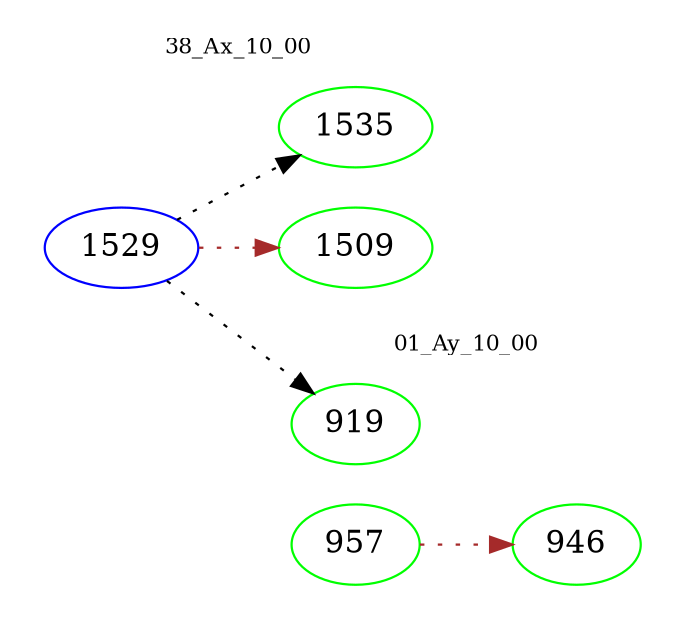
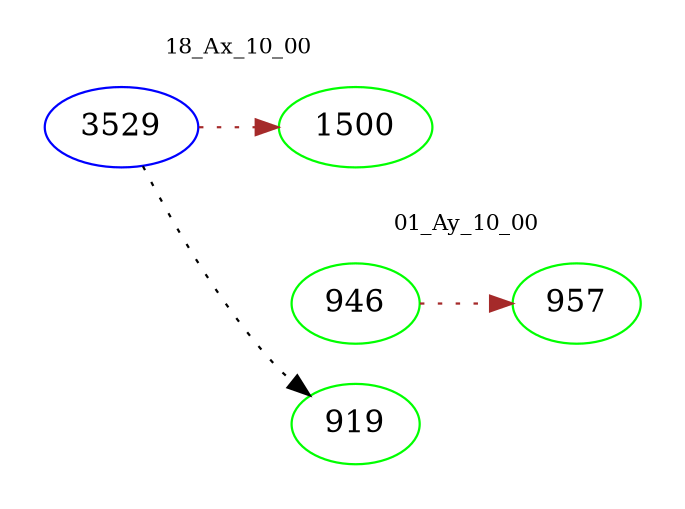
(239, 48) -> (239, 48)
(356, 127) -> none
(122, 248) -> (122, 127)
(356, 248) -> (356, 127)
(455, 545) -> (455, 304)
